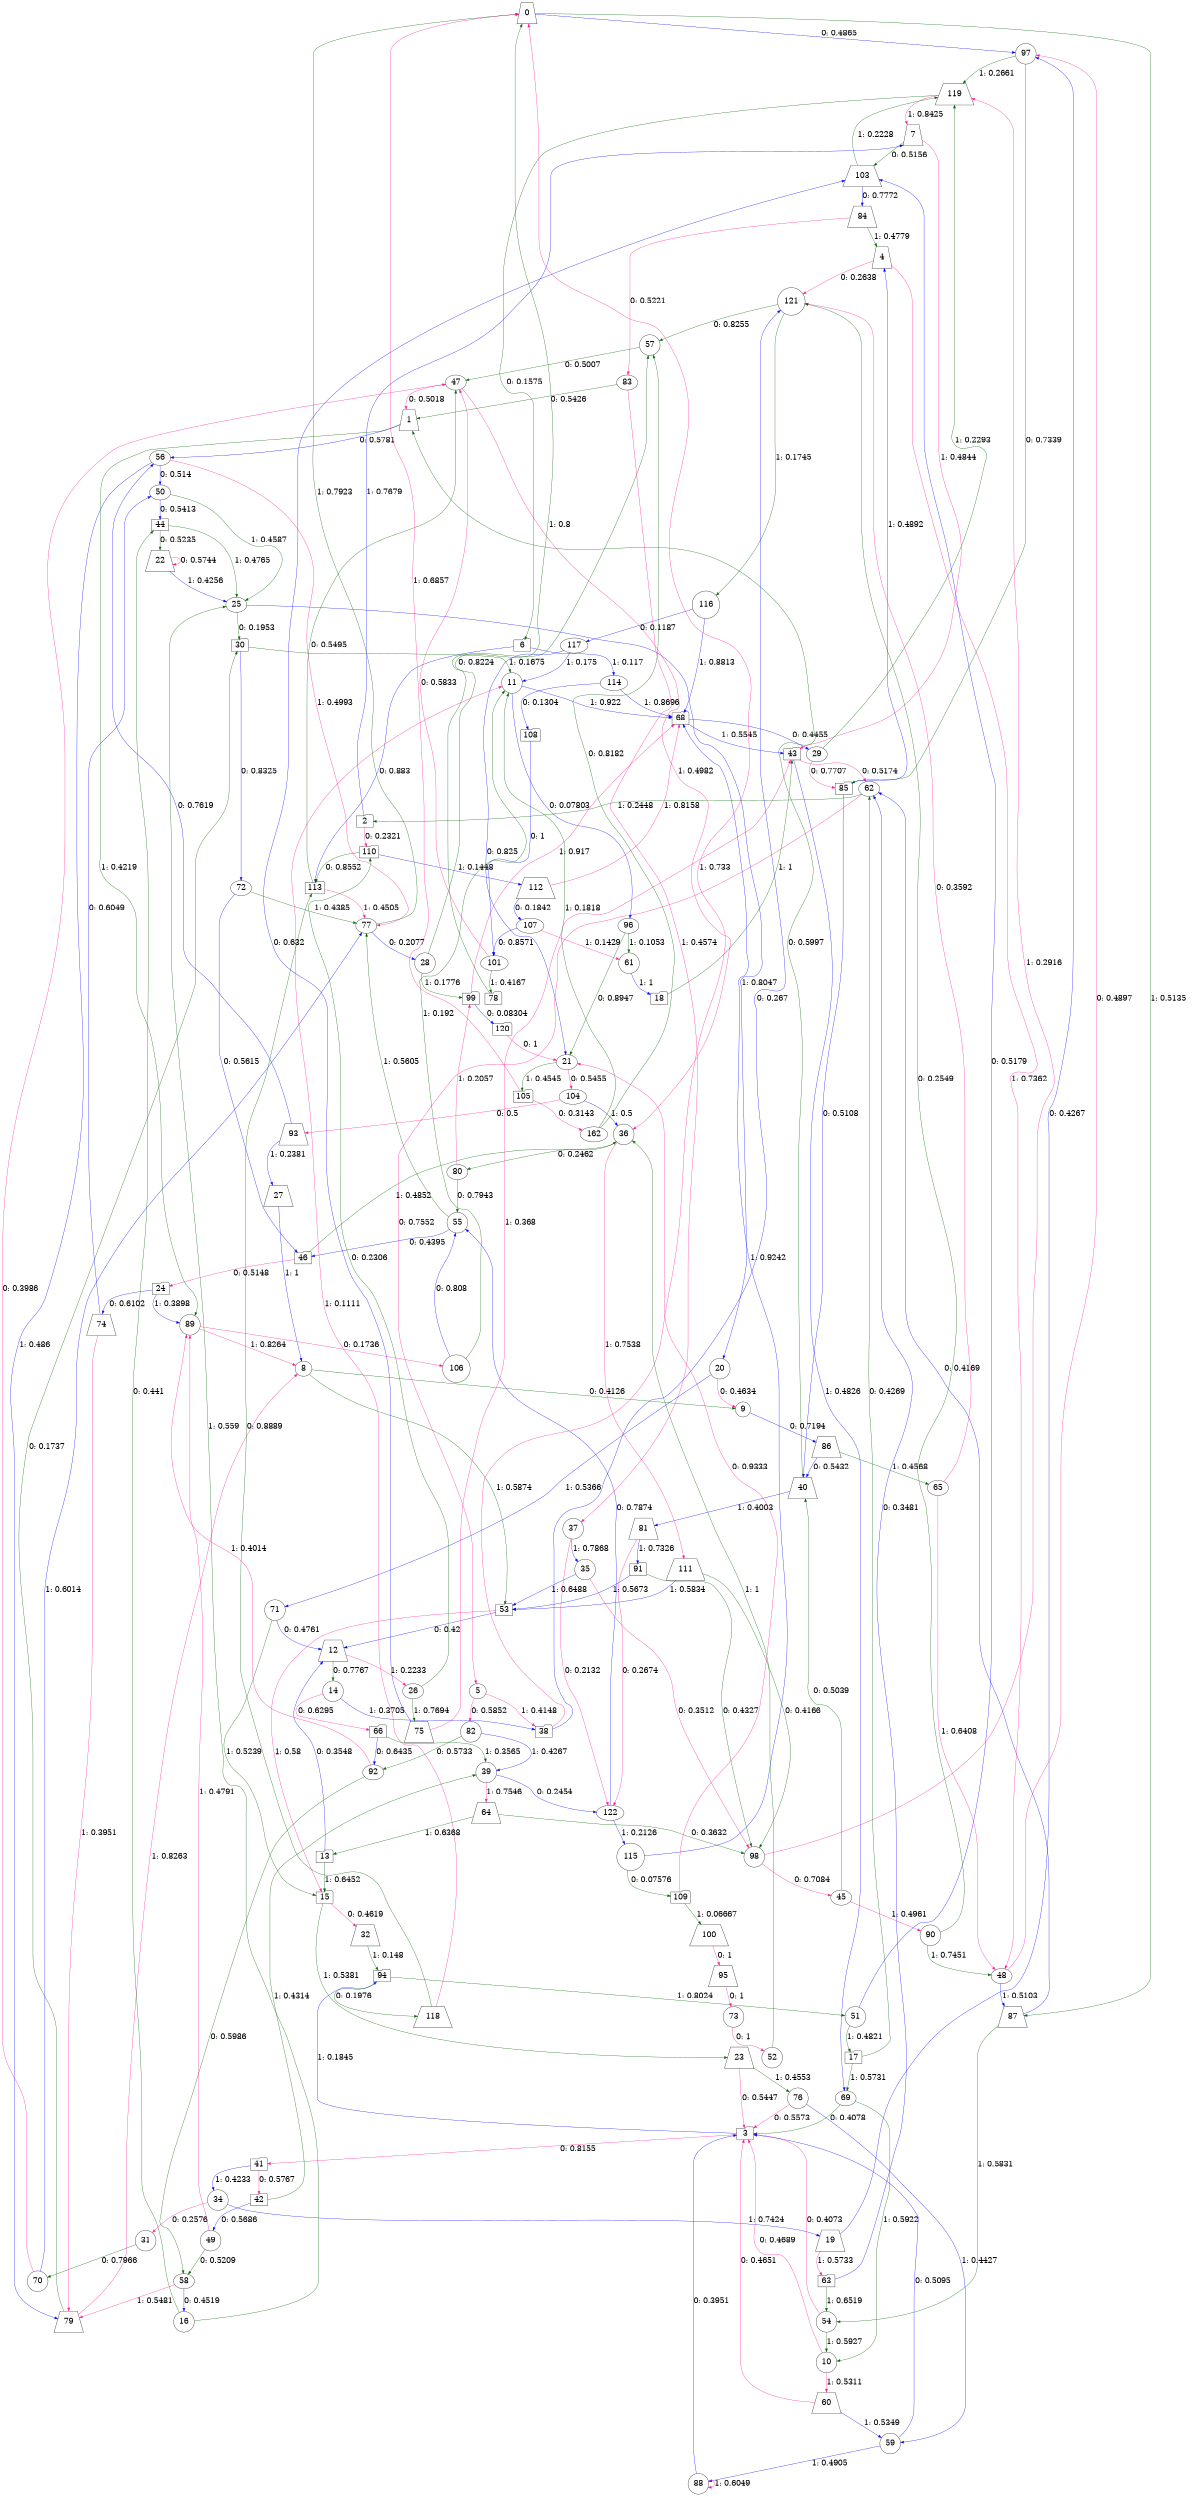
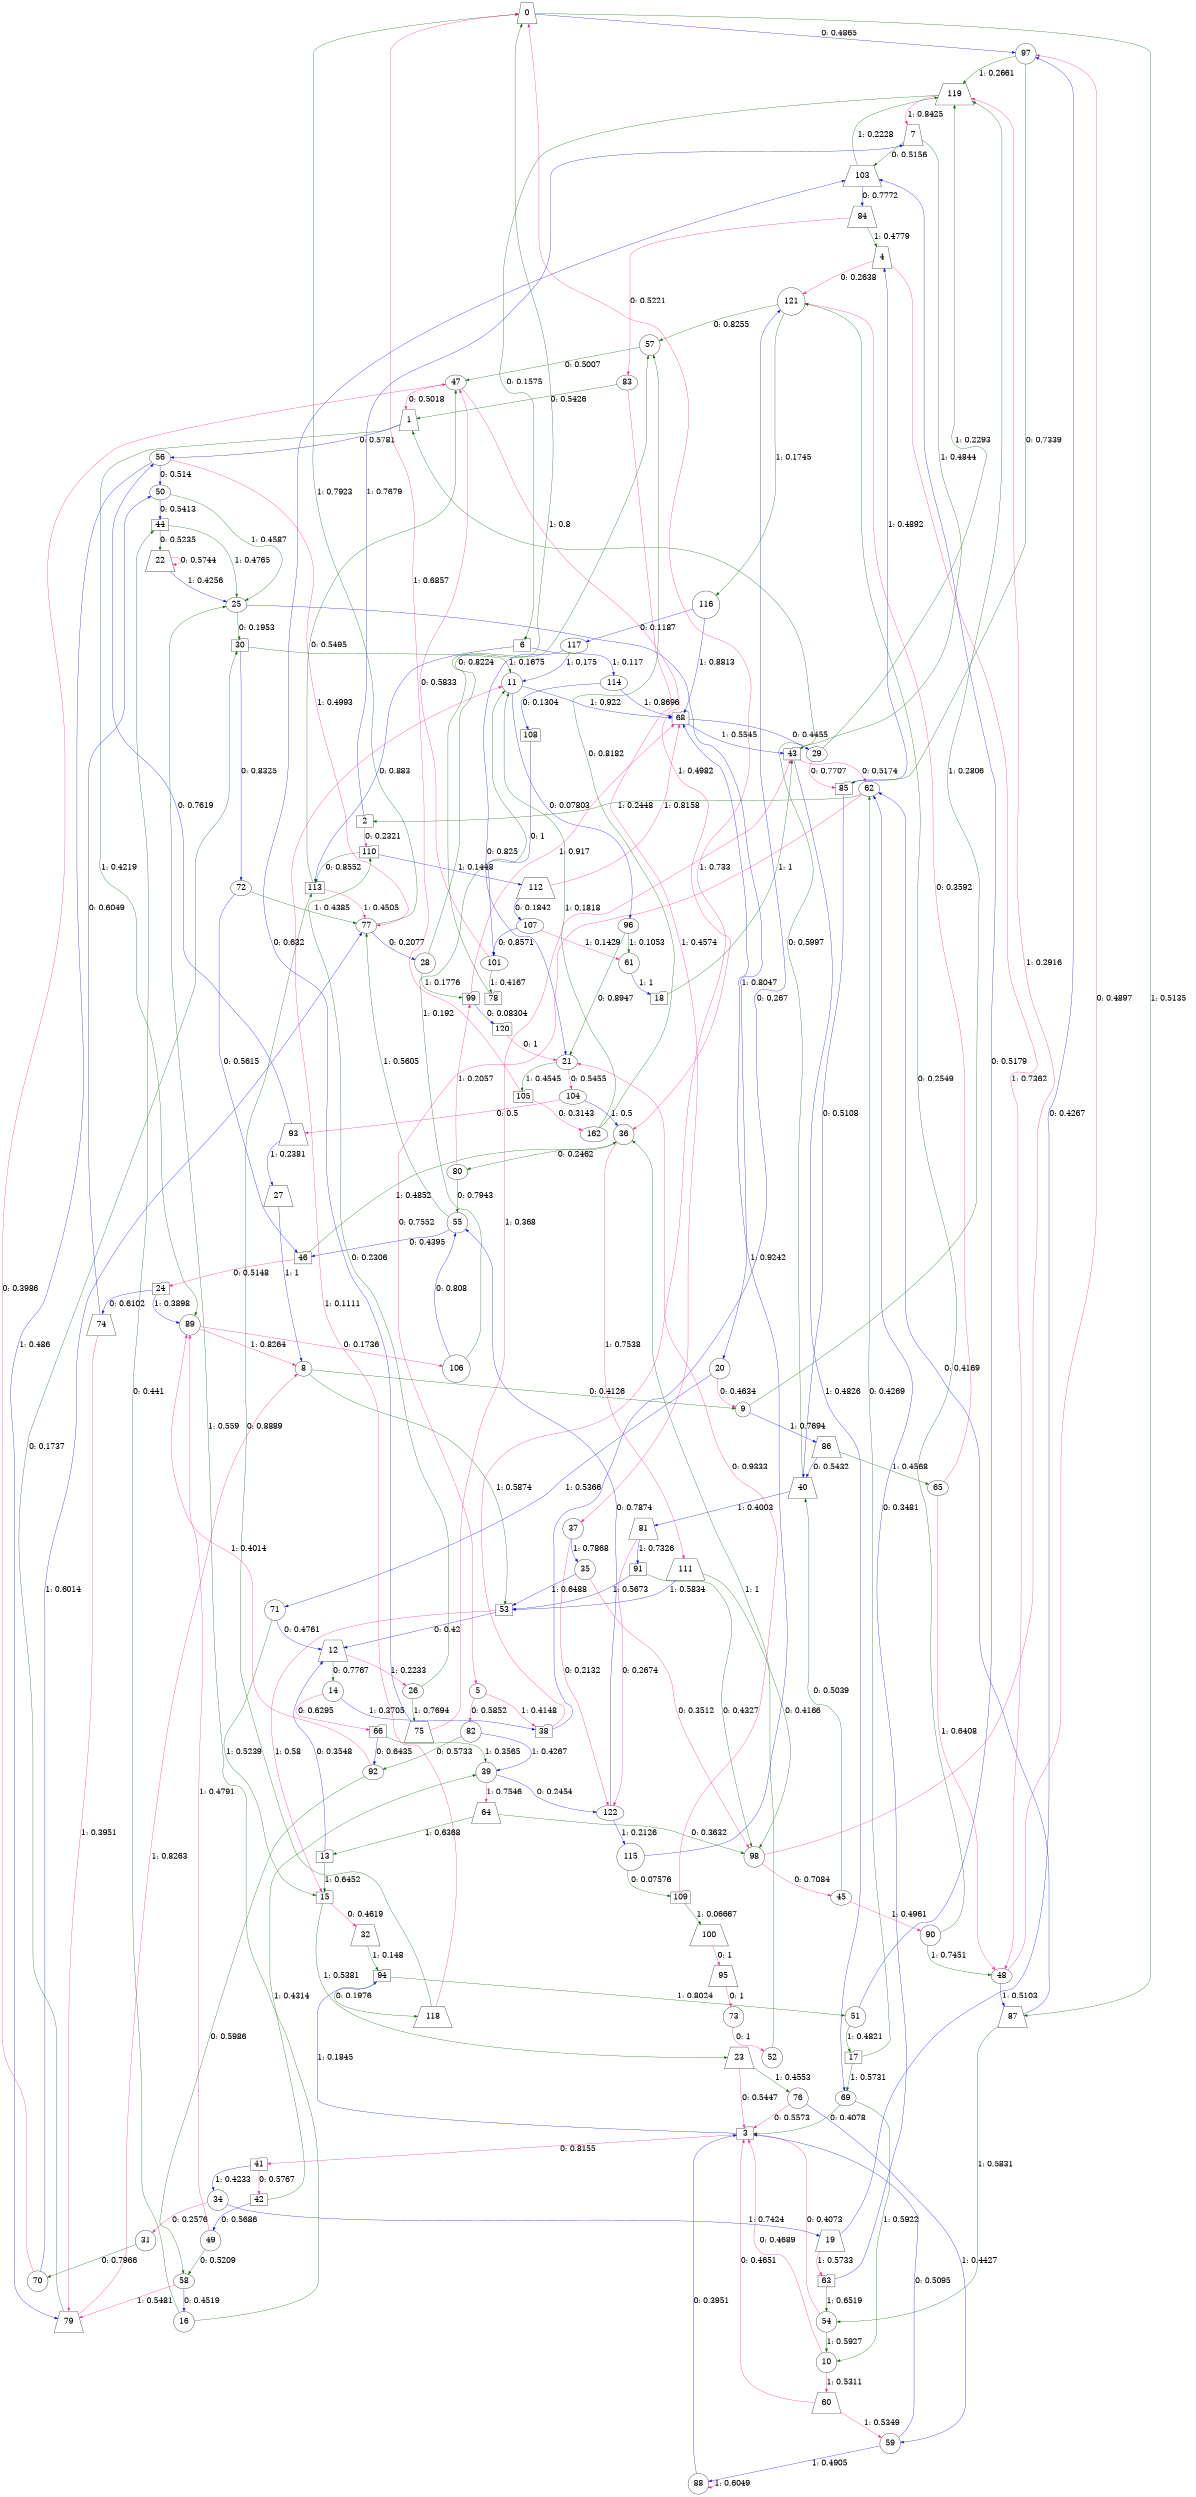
(945, 483) -> (945, 483)
none -> (950, 801)
(811, 1427) -> (811, 1427)
(860, 2424) -> (860, 2424)
